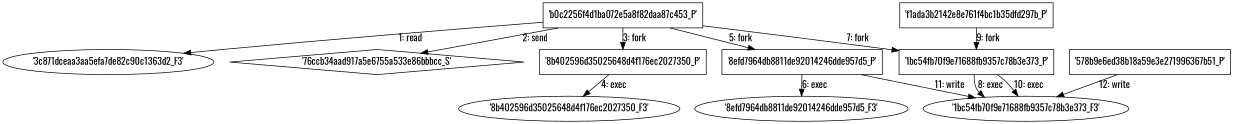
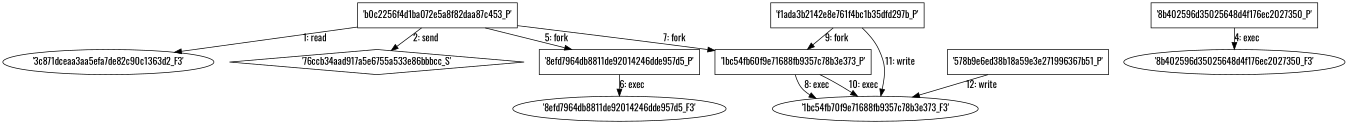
(623, 35) -> none
(976, 62) -> (793, 62)
(915, 86) -> (881, 56)
